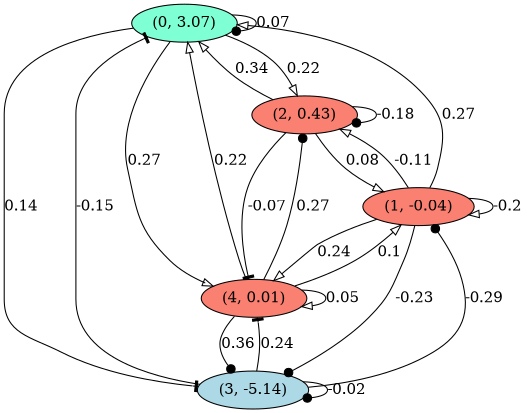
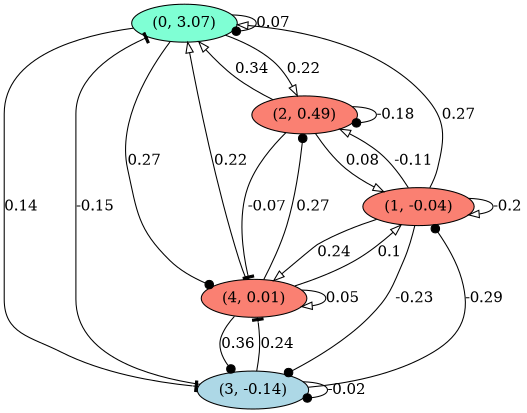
(305, 115) -> (305, 115)
(128, 173) -> (128, 173)
(253, 390) -> (253, 390)
